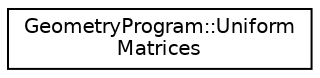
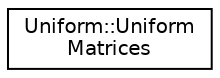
(160, 39) -> (110, 39)
